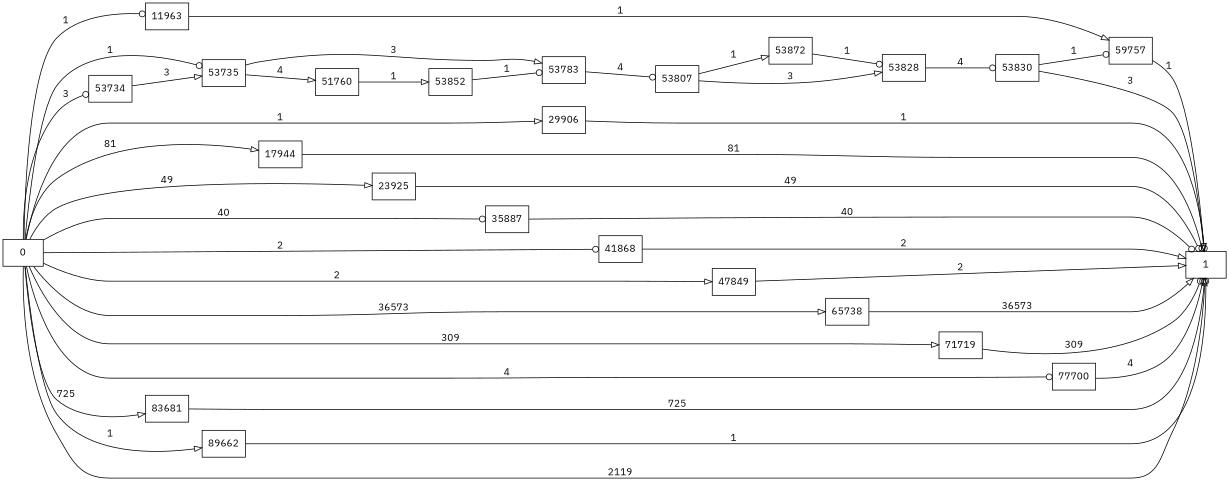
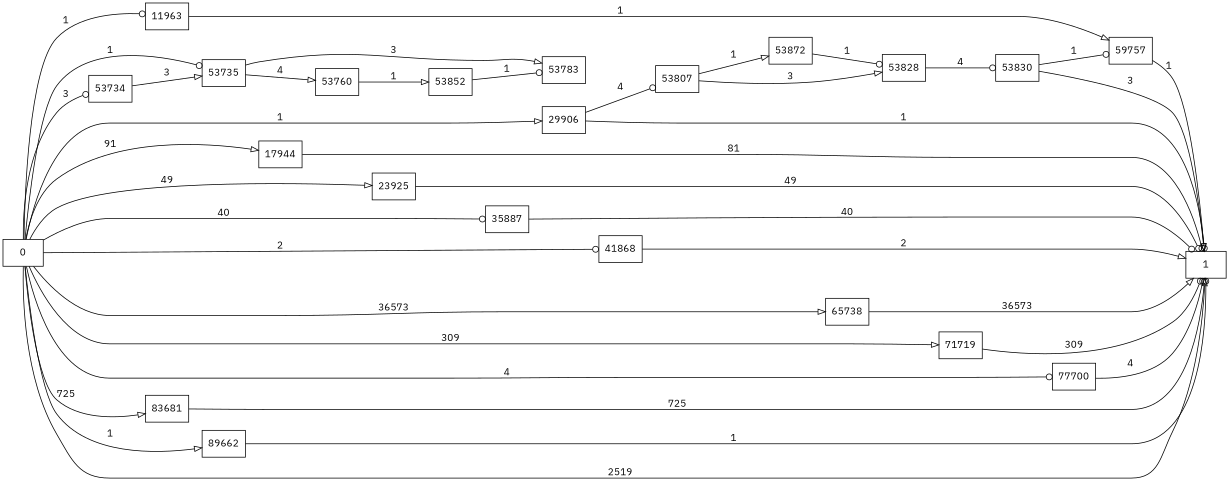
(618, 74) -> (618, 101)
(337, 82) -> (337, 82)
(110, 144) -> (110, 144)
(734, 282) -> none
(621, 472) -> (621, 472)
